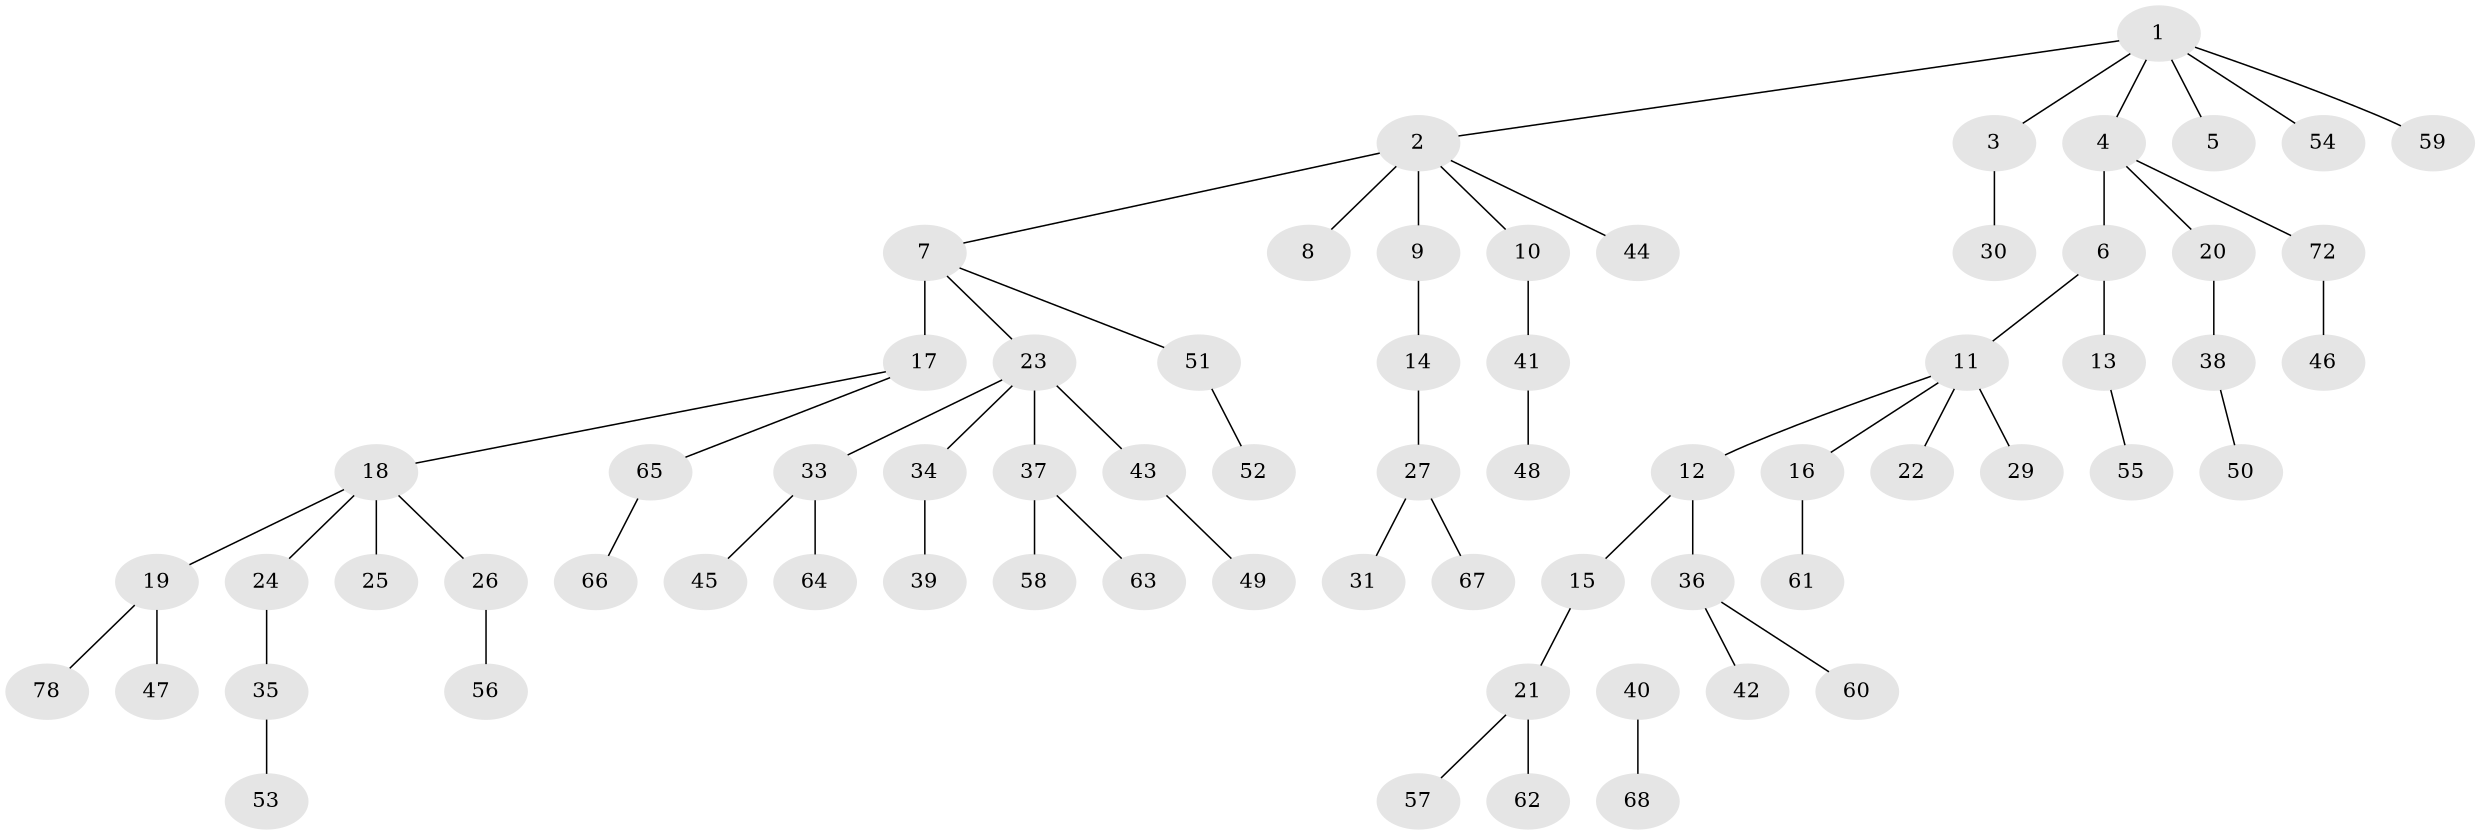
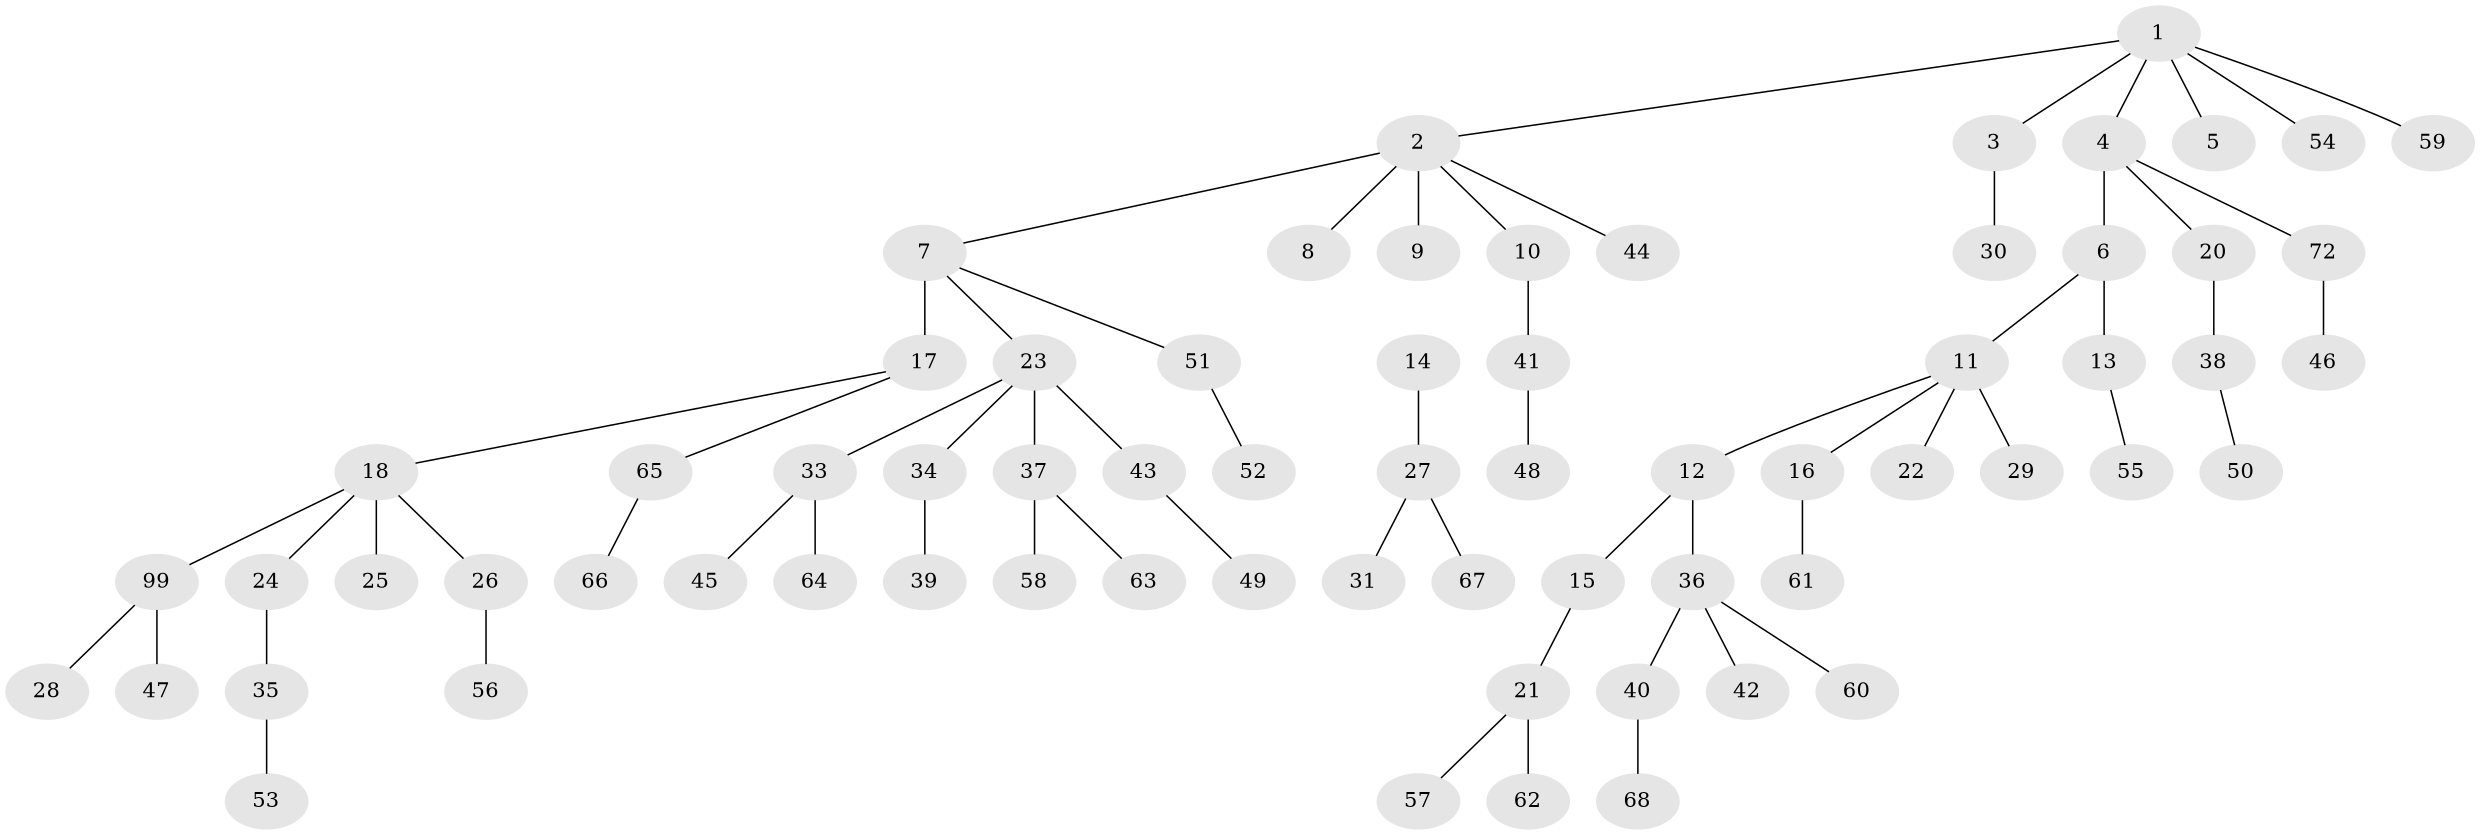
(1418, 308) -> none
(157, 582) -> (157, 582)
none -> (1665, 637)
(47, 692) -> (47, 692)
